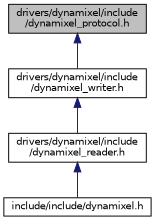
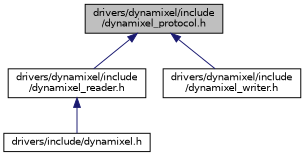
(77, 120) -> (112, 54)
(77, 207) -> (77, 142)
